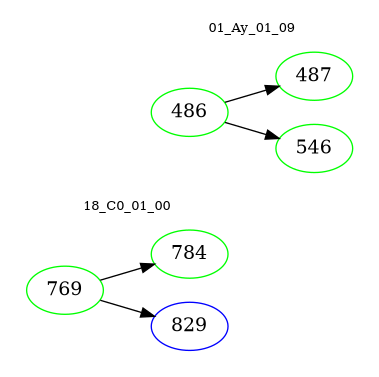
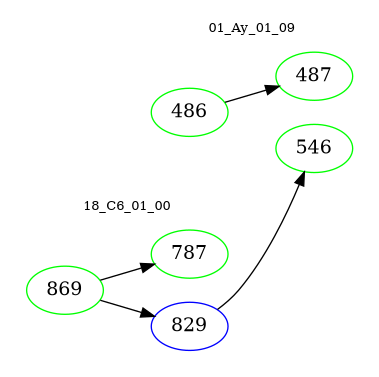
(245, 128) -> (266, 252)
(127, 207) -> (127, 207)
(190, 254) -> (190, 254)
(65, 290) -> (65, 290)
